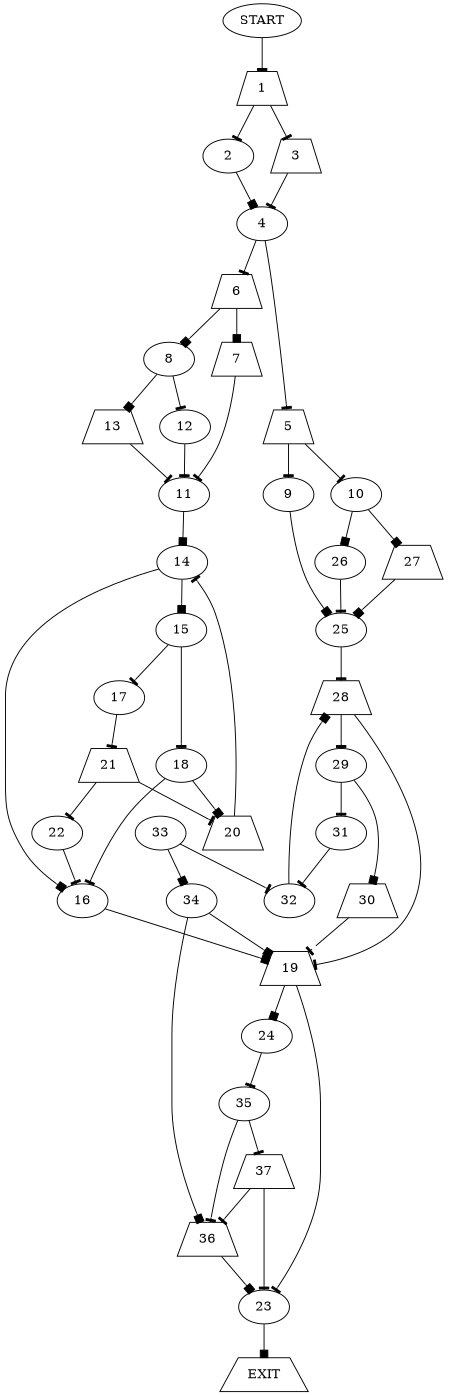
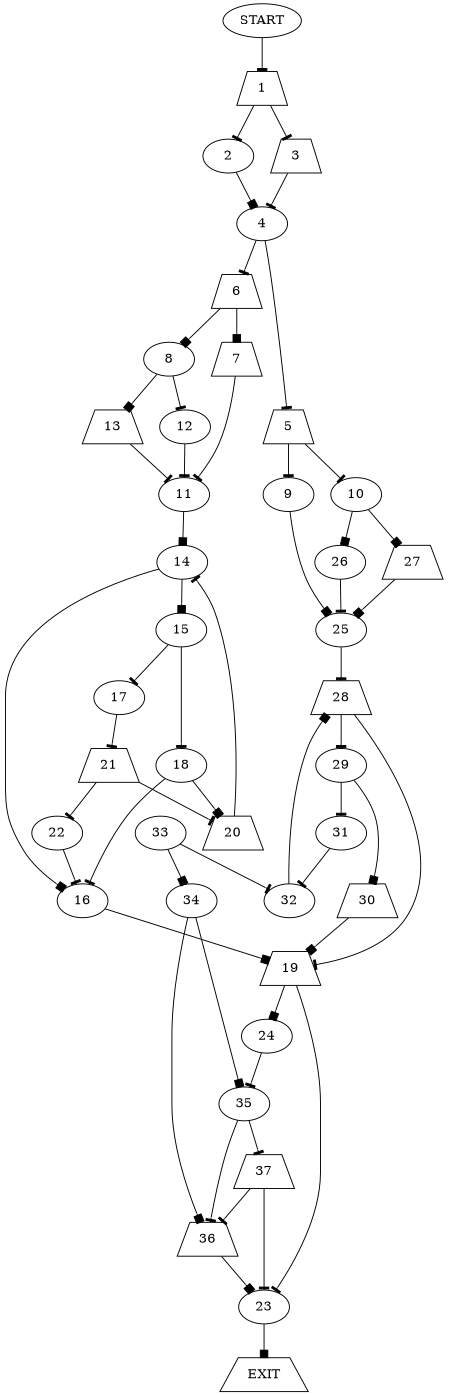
(236, 931) -> (217, 998)
(332, 932) -> (332, 932)
